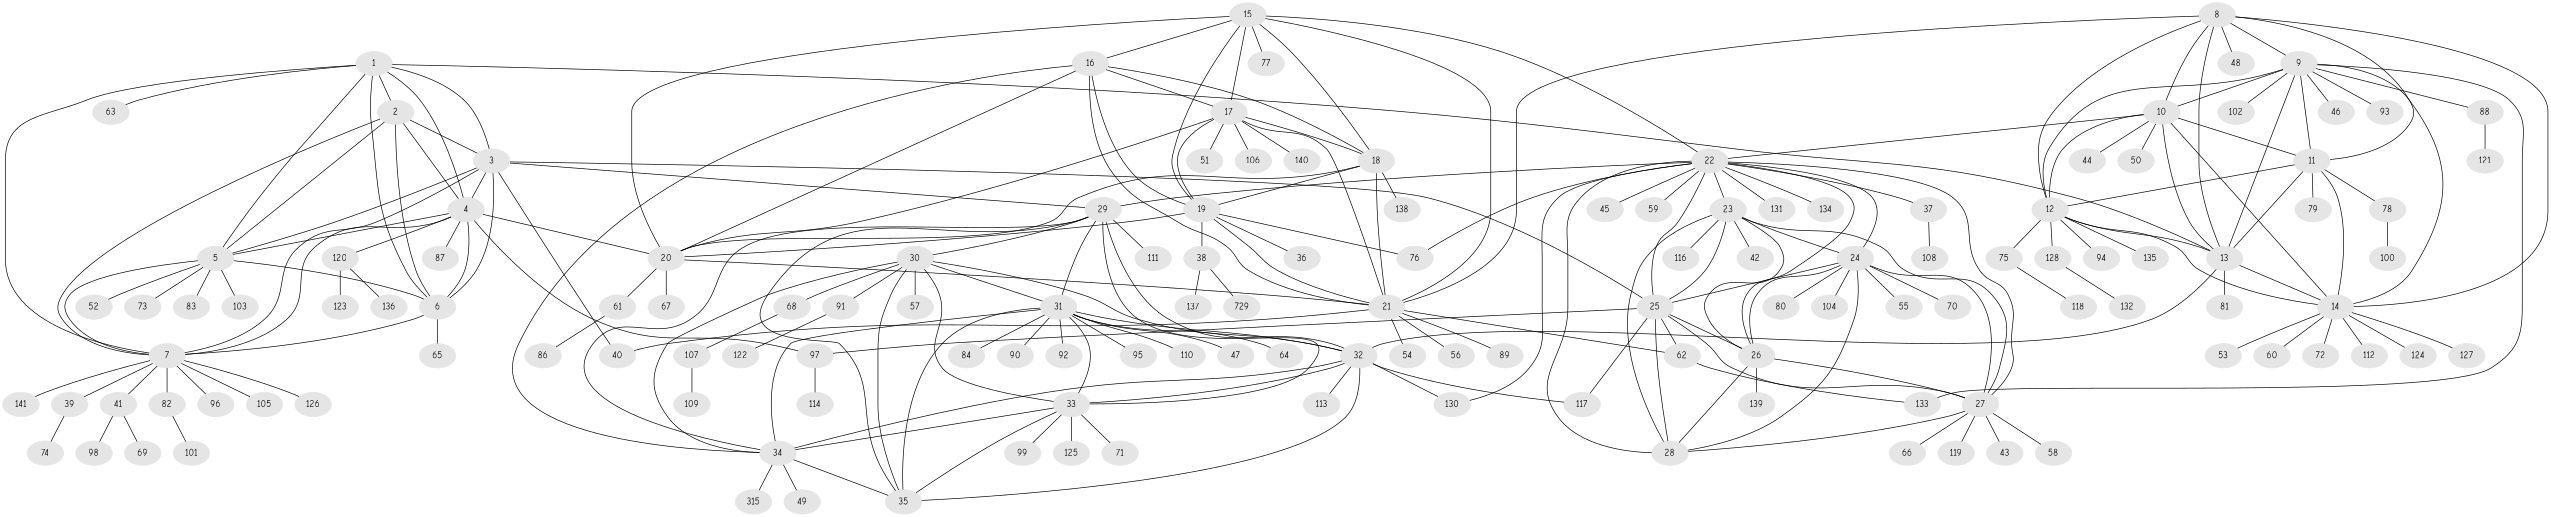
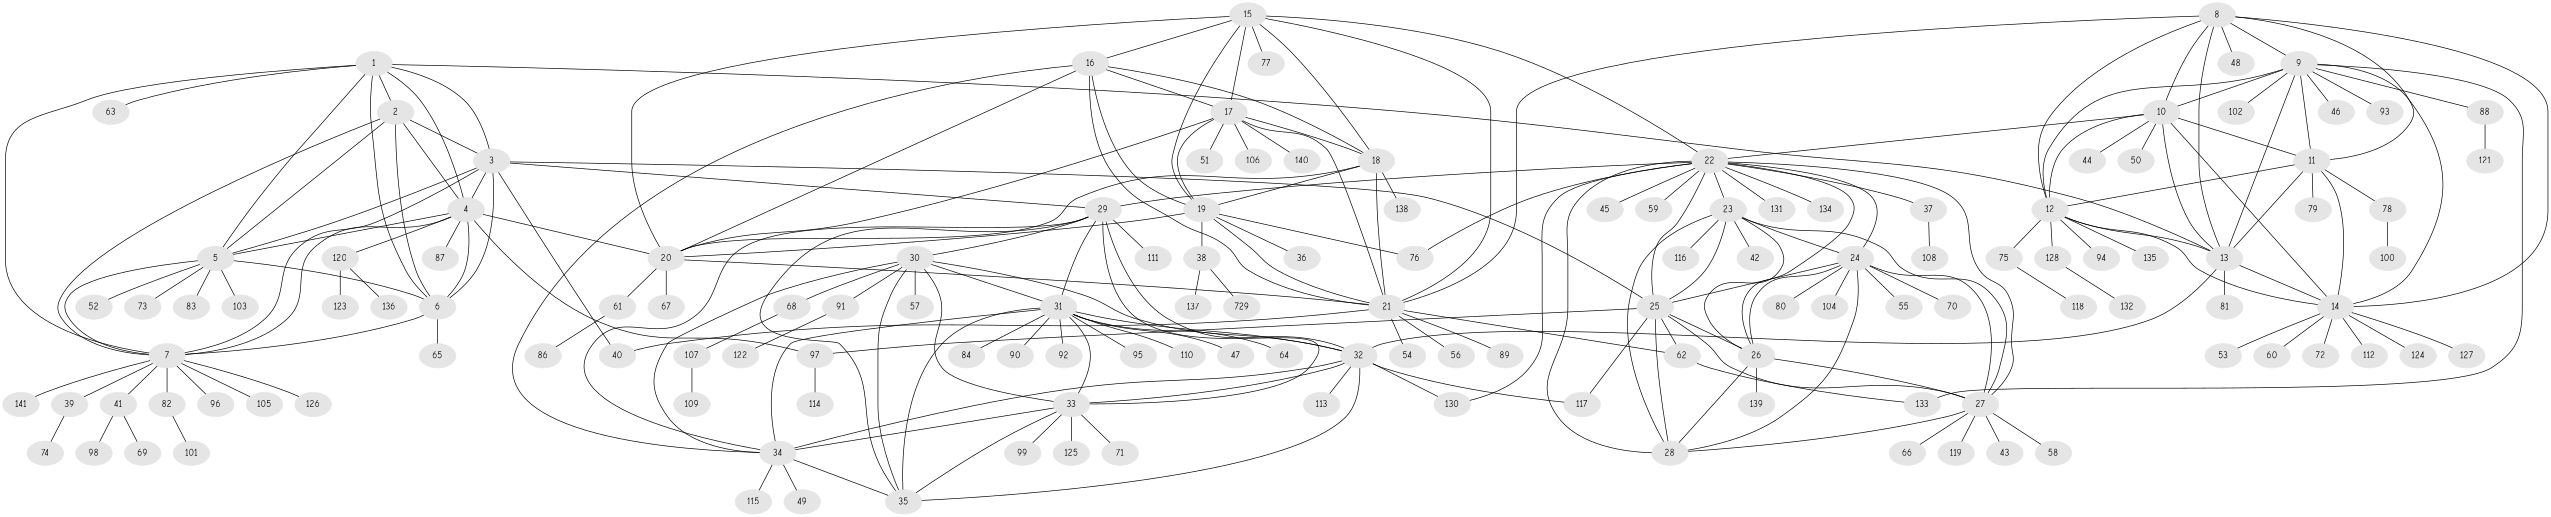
(753, 502) -> (753, 502)
